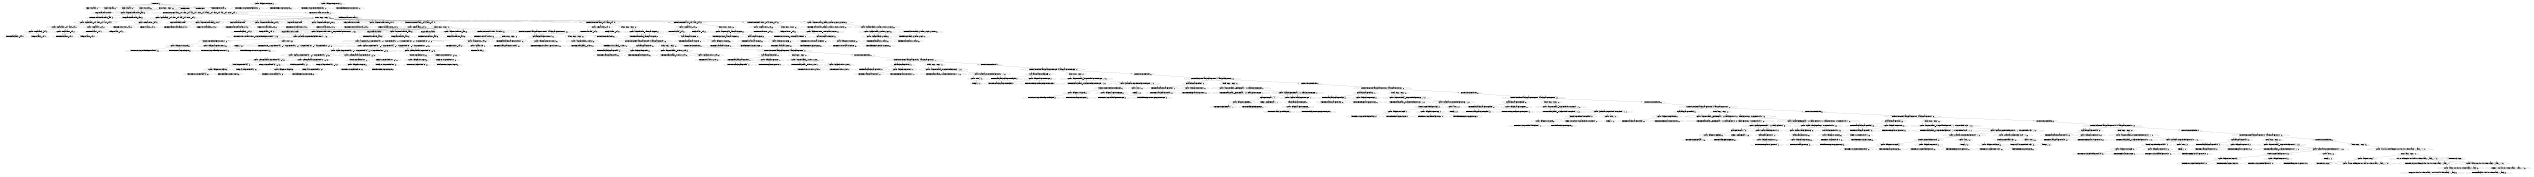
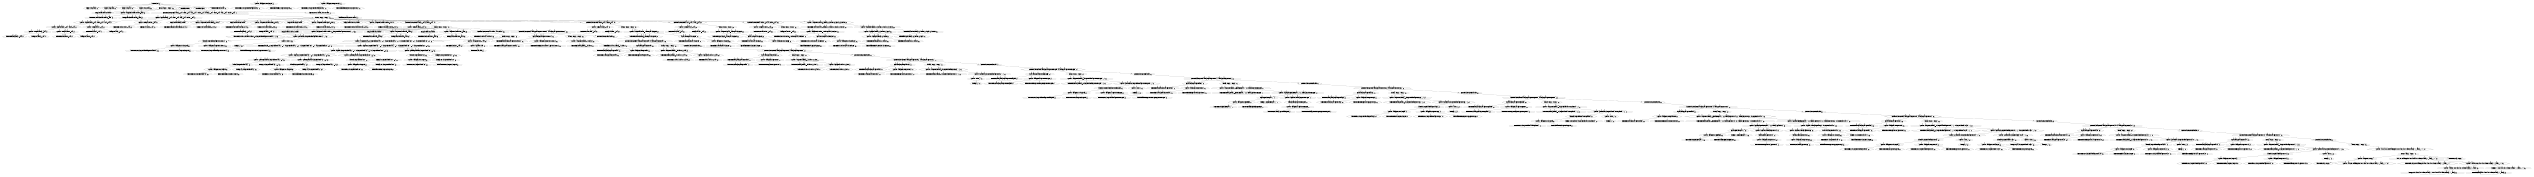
(781, 46) -> none
none -> (678, 60)
